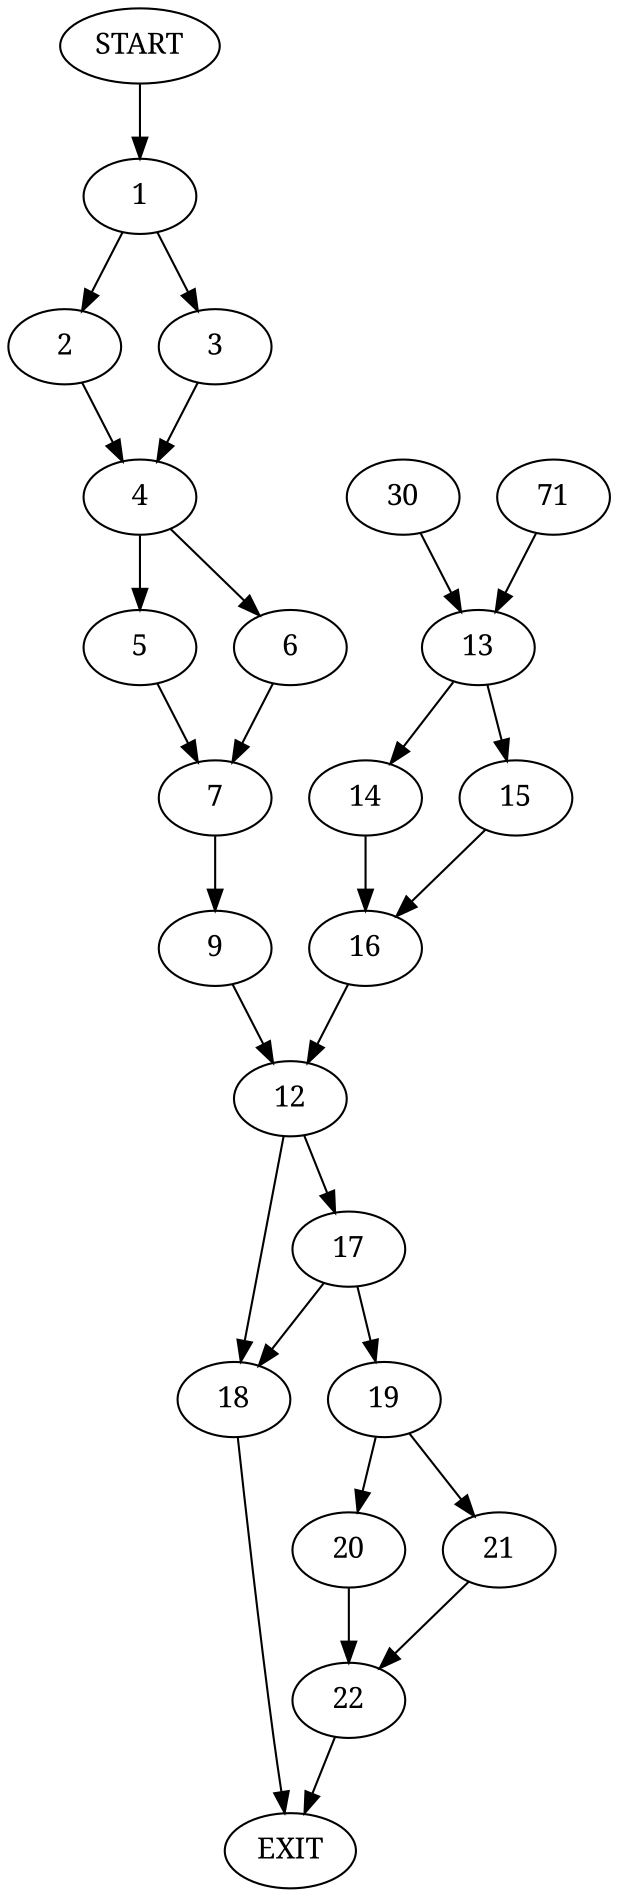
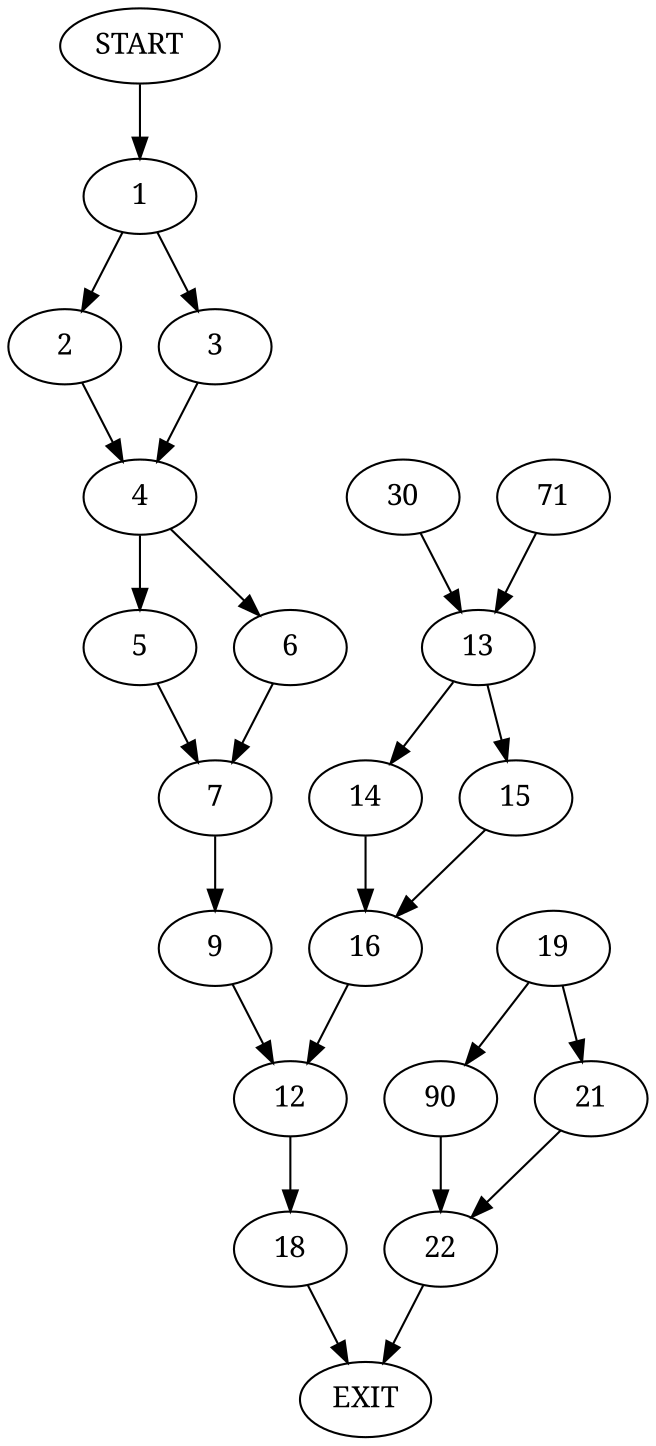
(349, 1249) -> none
(349, 1550) -> (441, 1099)
